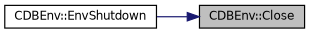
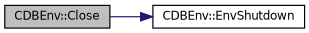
(172, 17) -> (125, 17)
